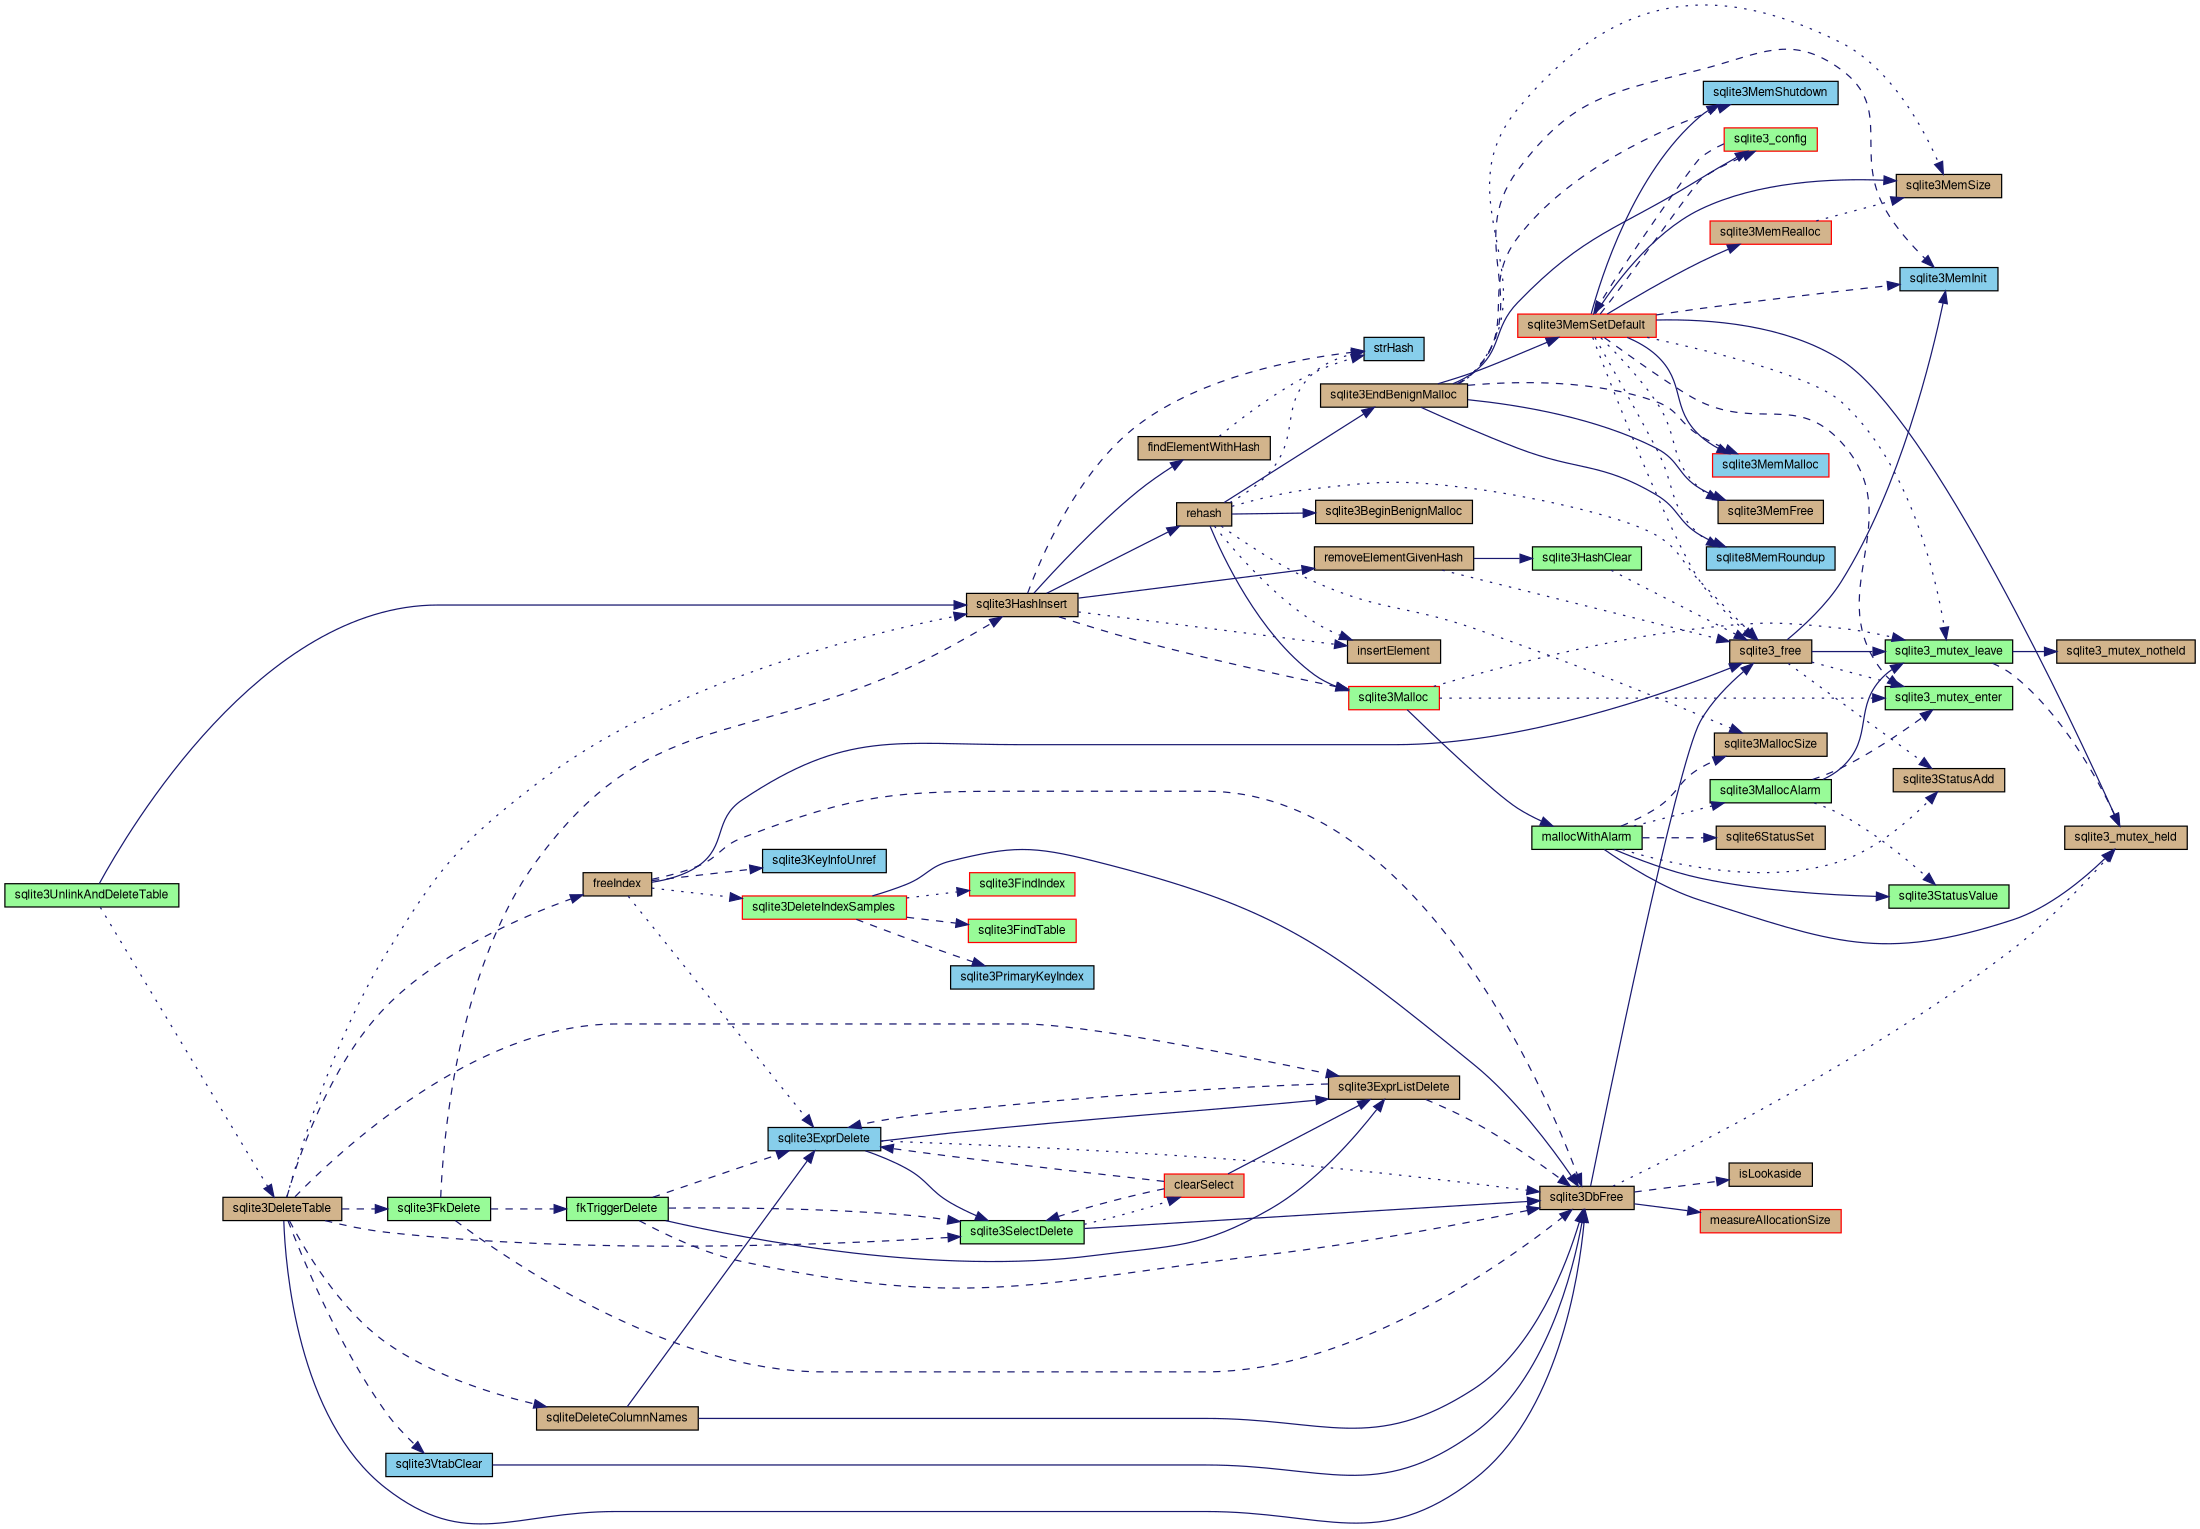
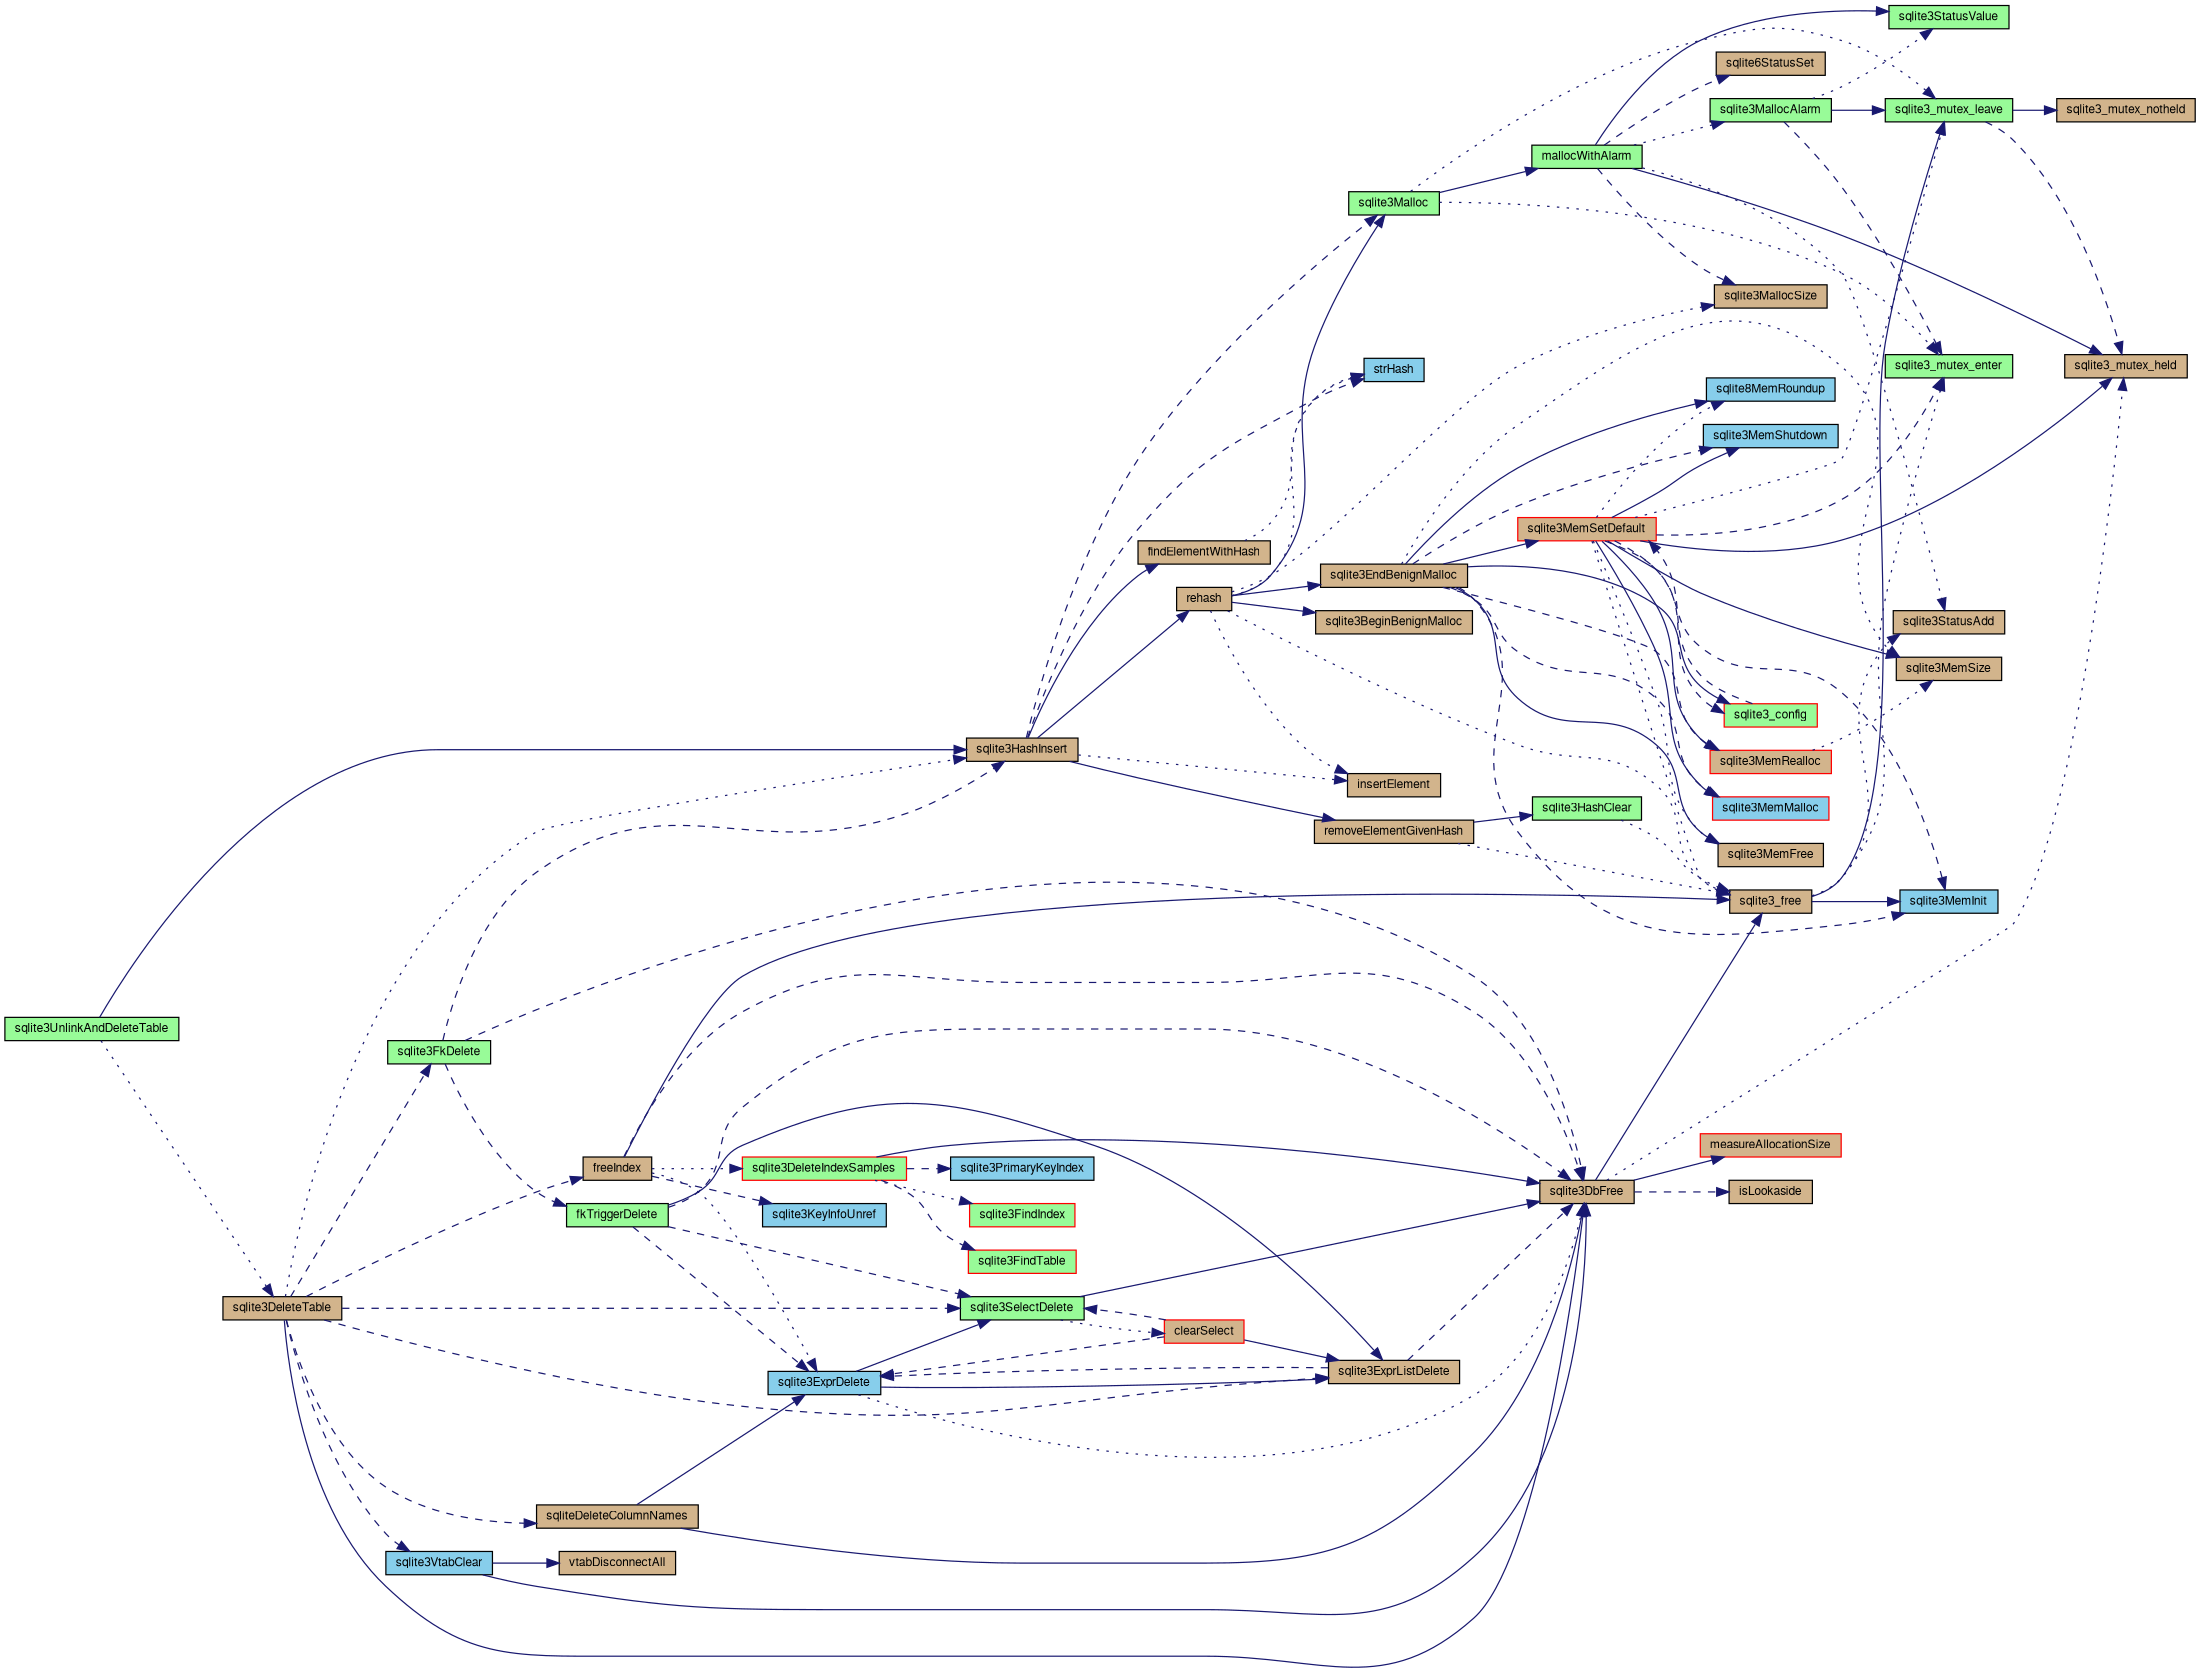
none -> (1603, 631)
(1394, 698) -> (1394, 203)
none -> (617, 1563)
